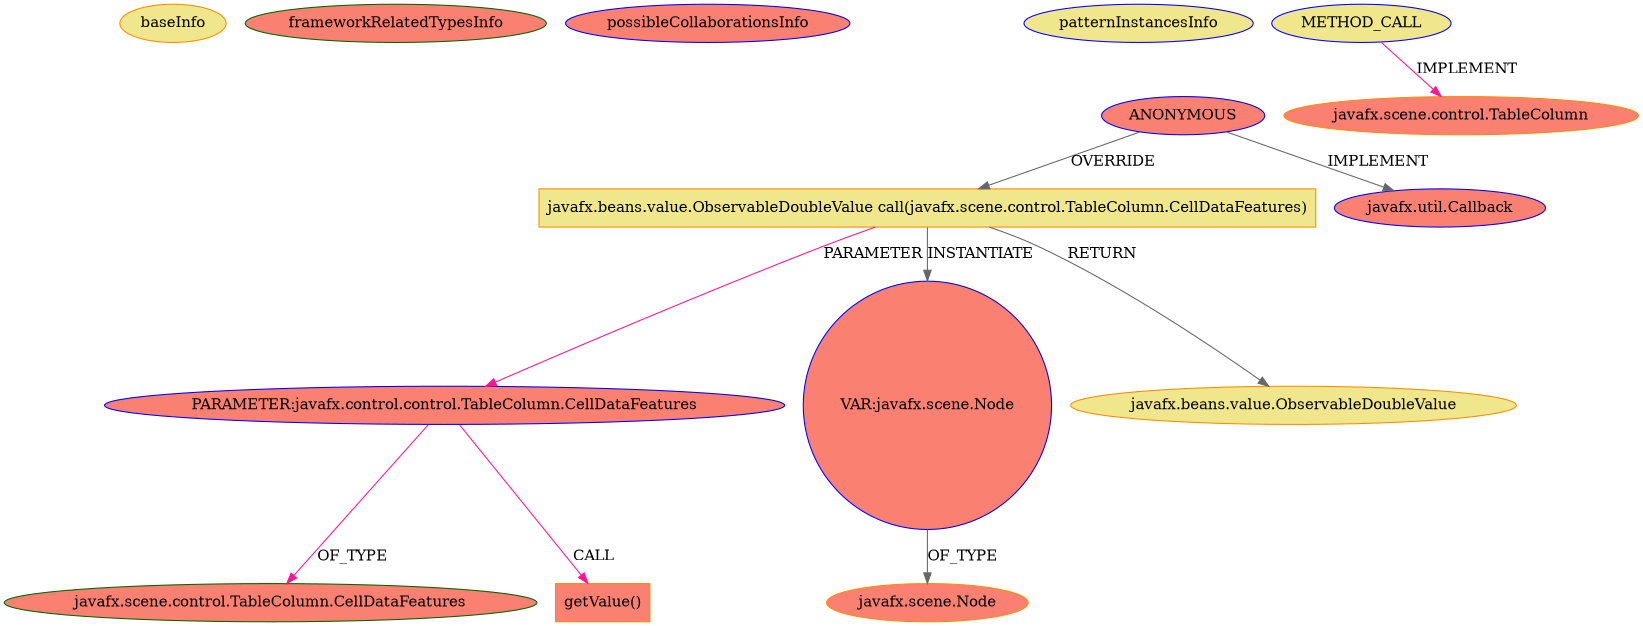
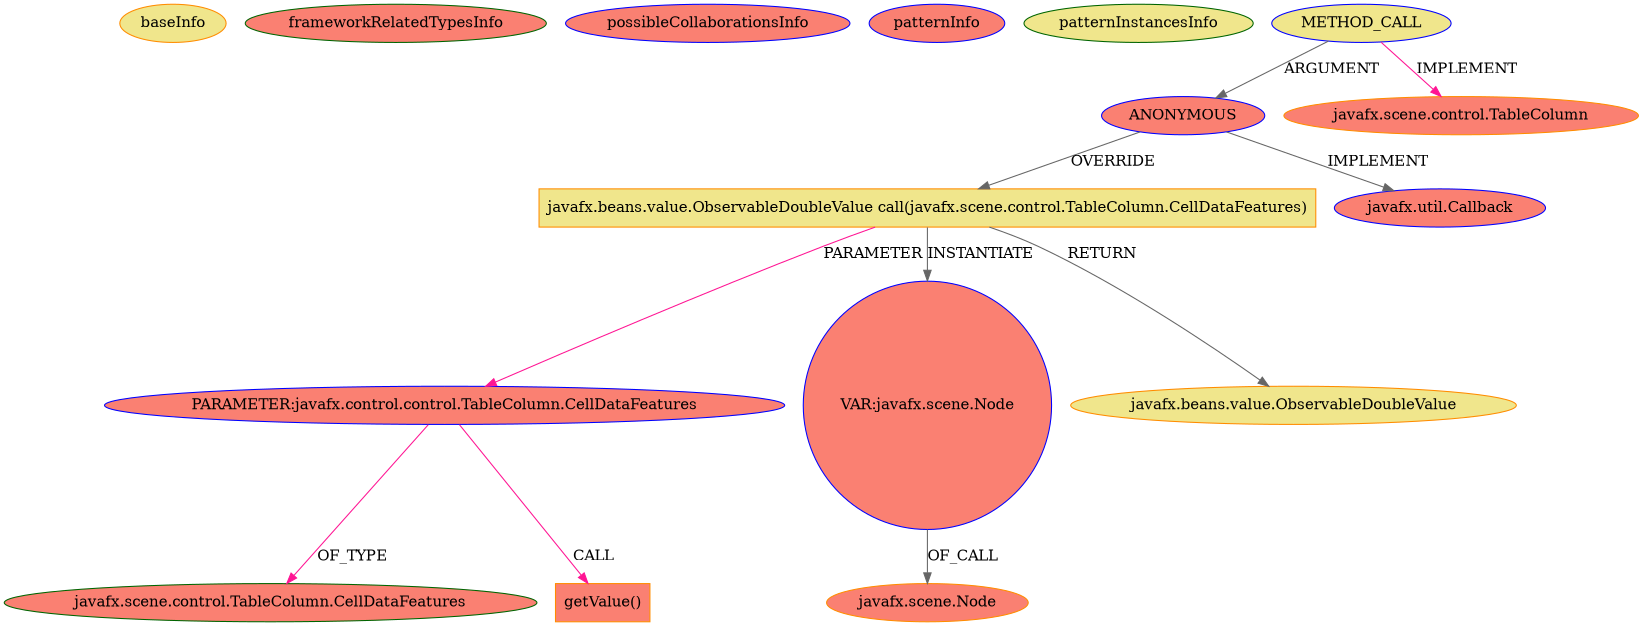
none -> (937, 23)
(1139, 23) -> (1139, 23)
none -> (1277, 67)
(963, 557) -> (963, 557)
